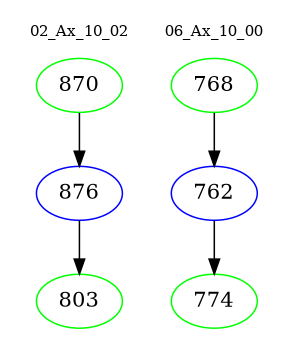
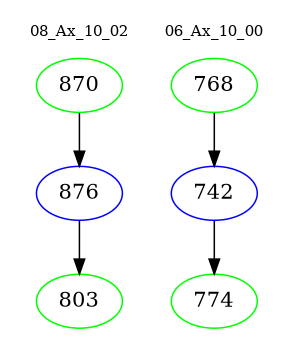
(79, 32) -> (79, 32)
(214, 193) -> (214, 193)
